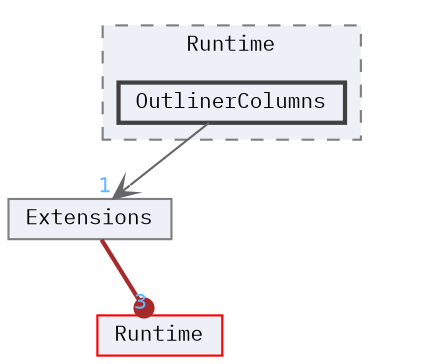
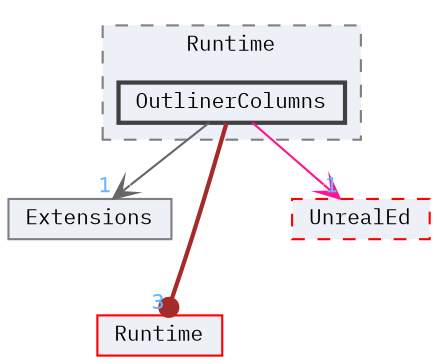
none -> (361, 219)
(120, 270) -> (200, 212)
